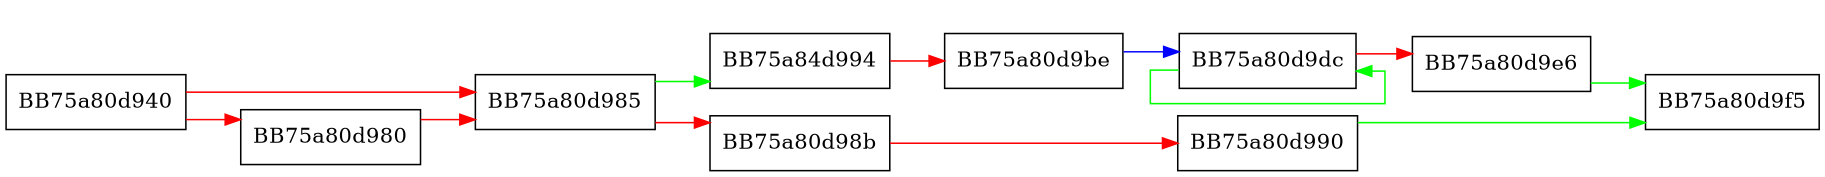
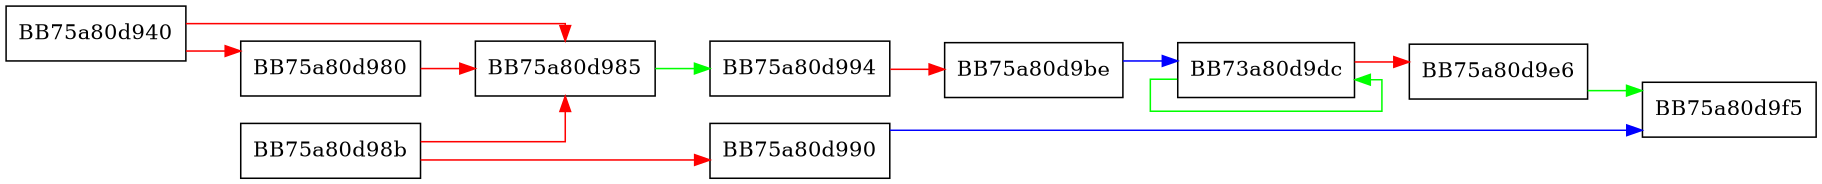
(800, 61) -> (800, 69)
(1268, 61) -> (1266, 70)
(675, 123) -> (508, 142)
(1494, 123) -> (1258, 130)
